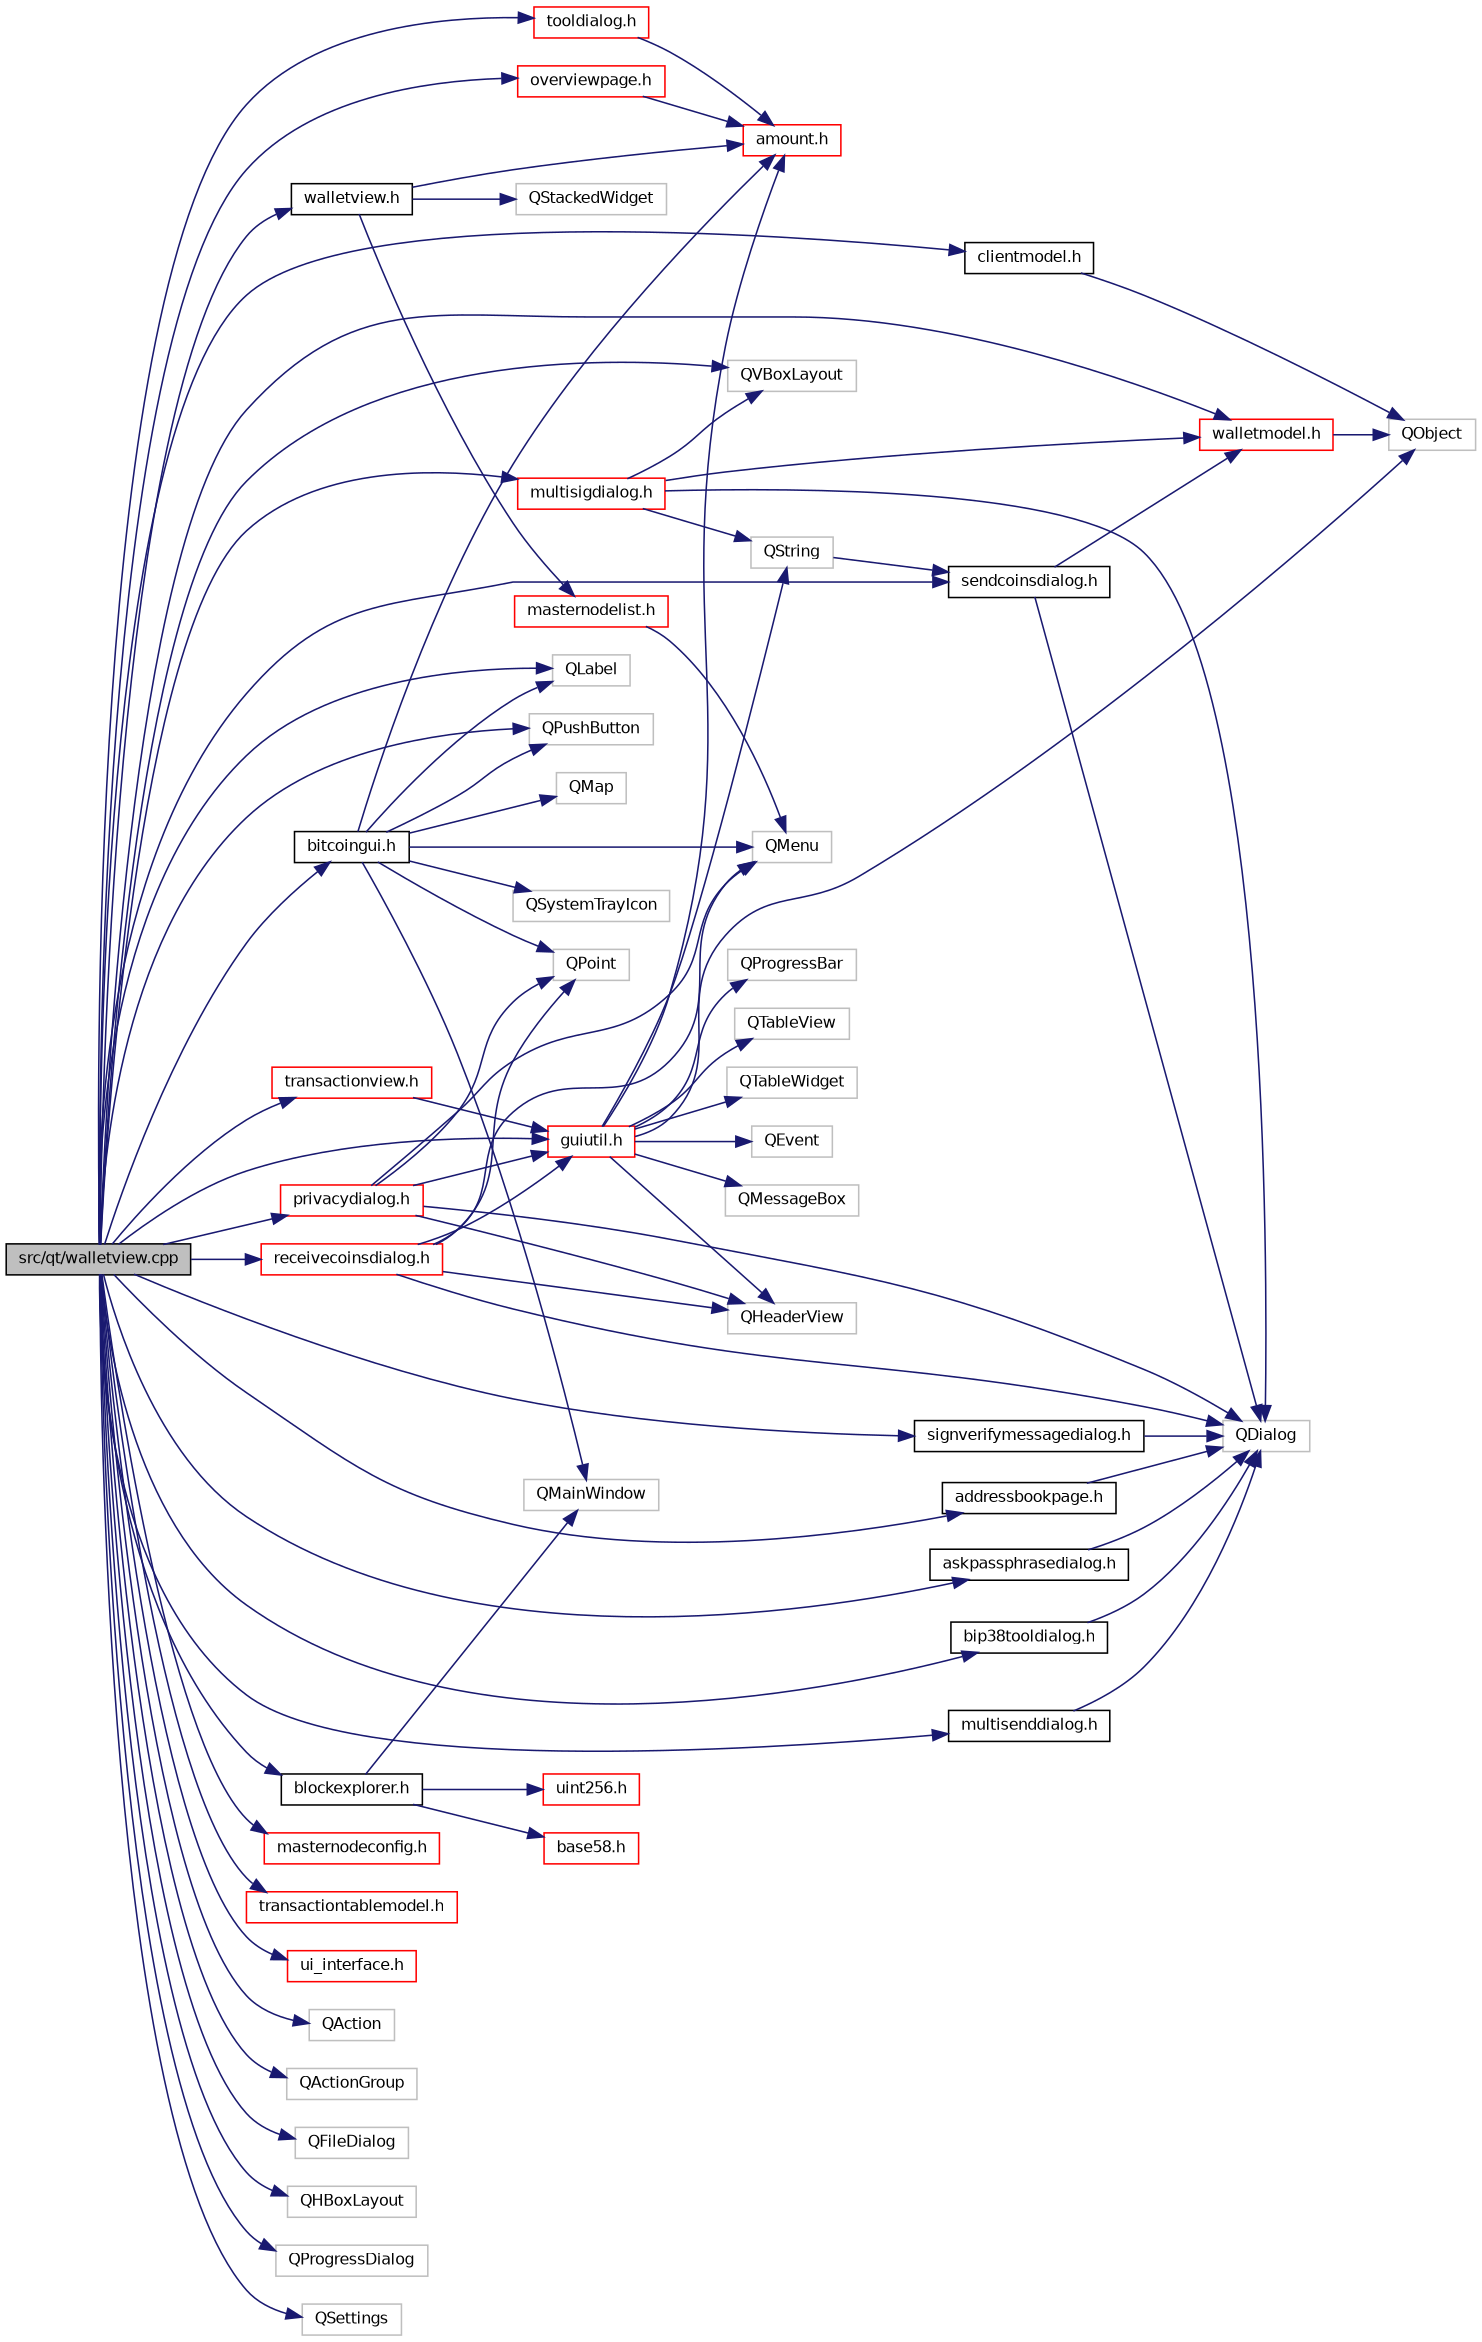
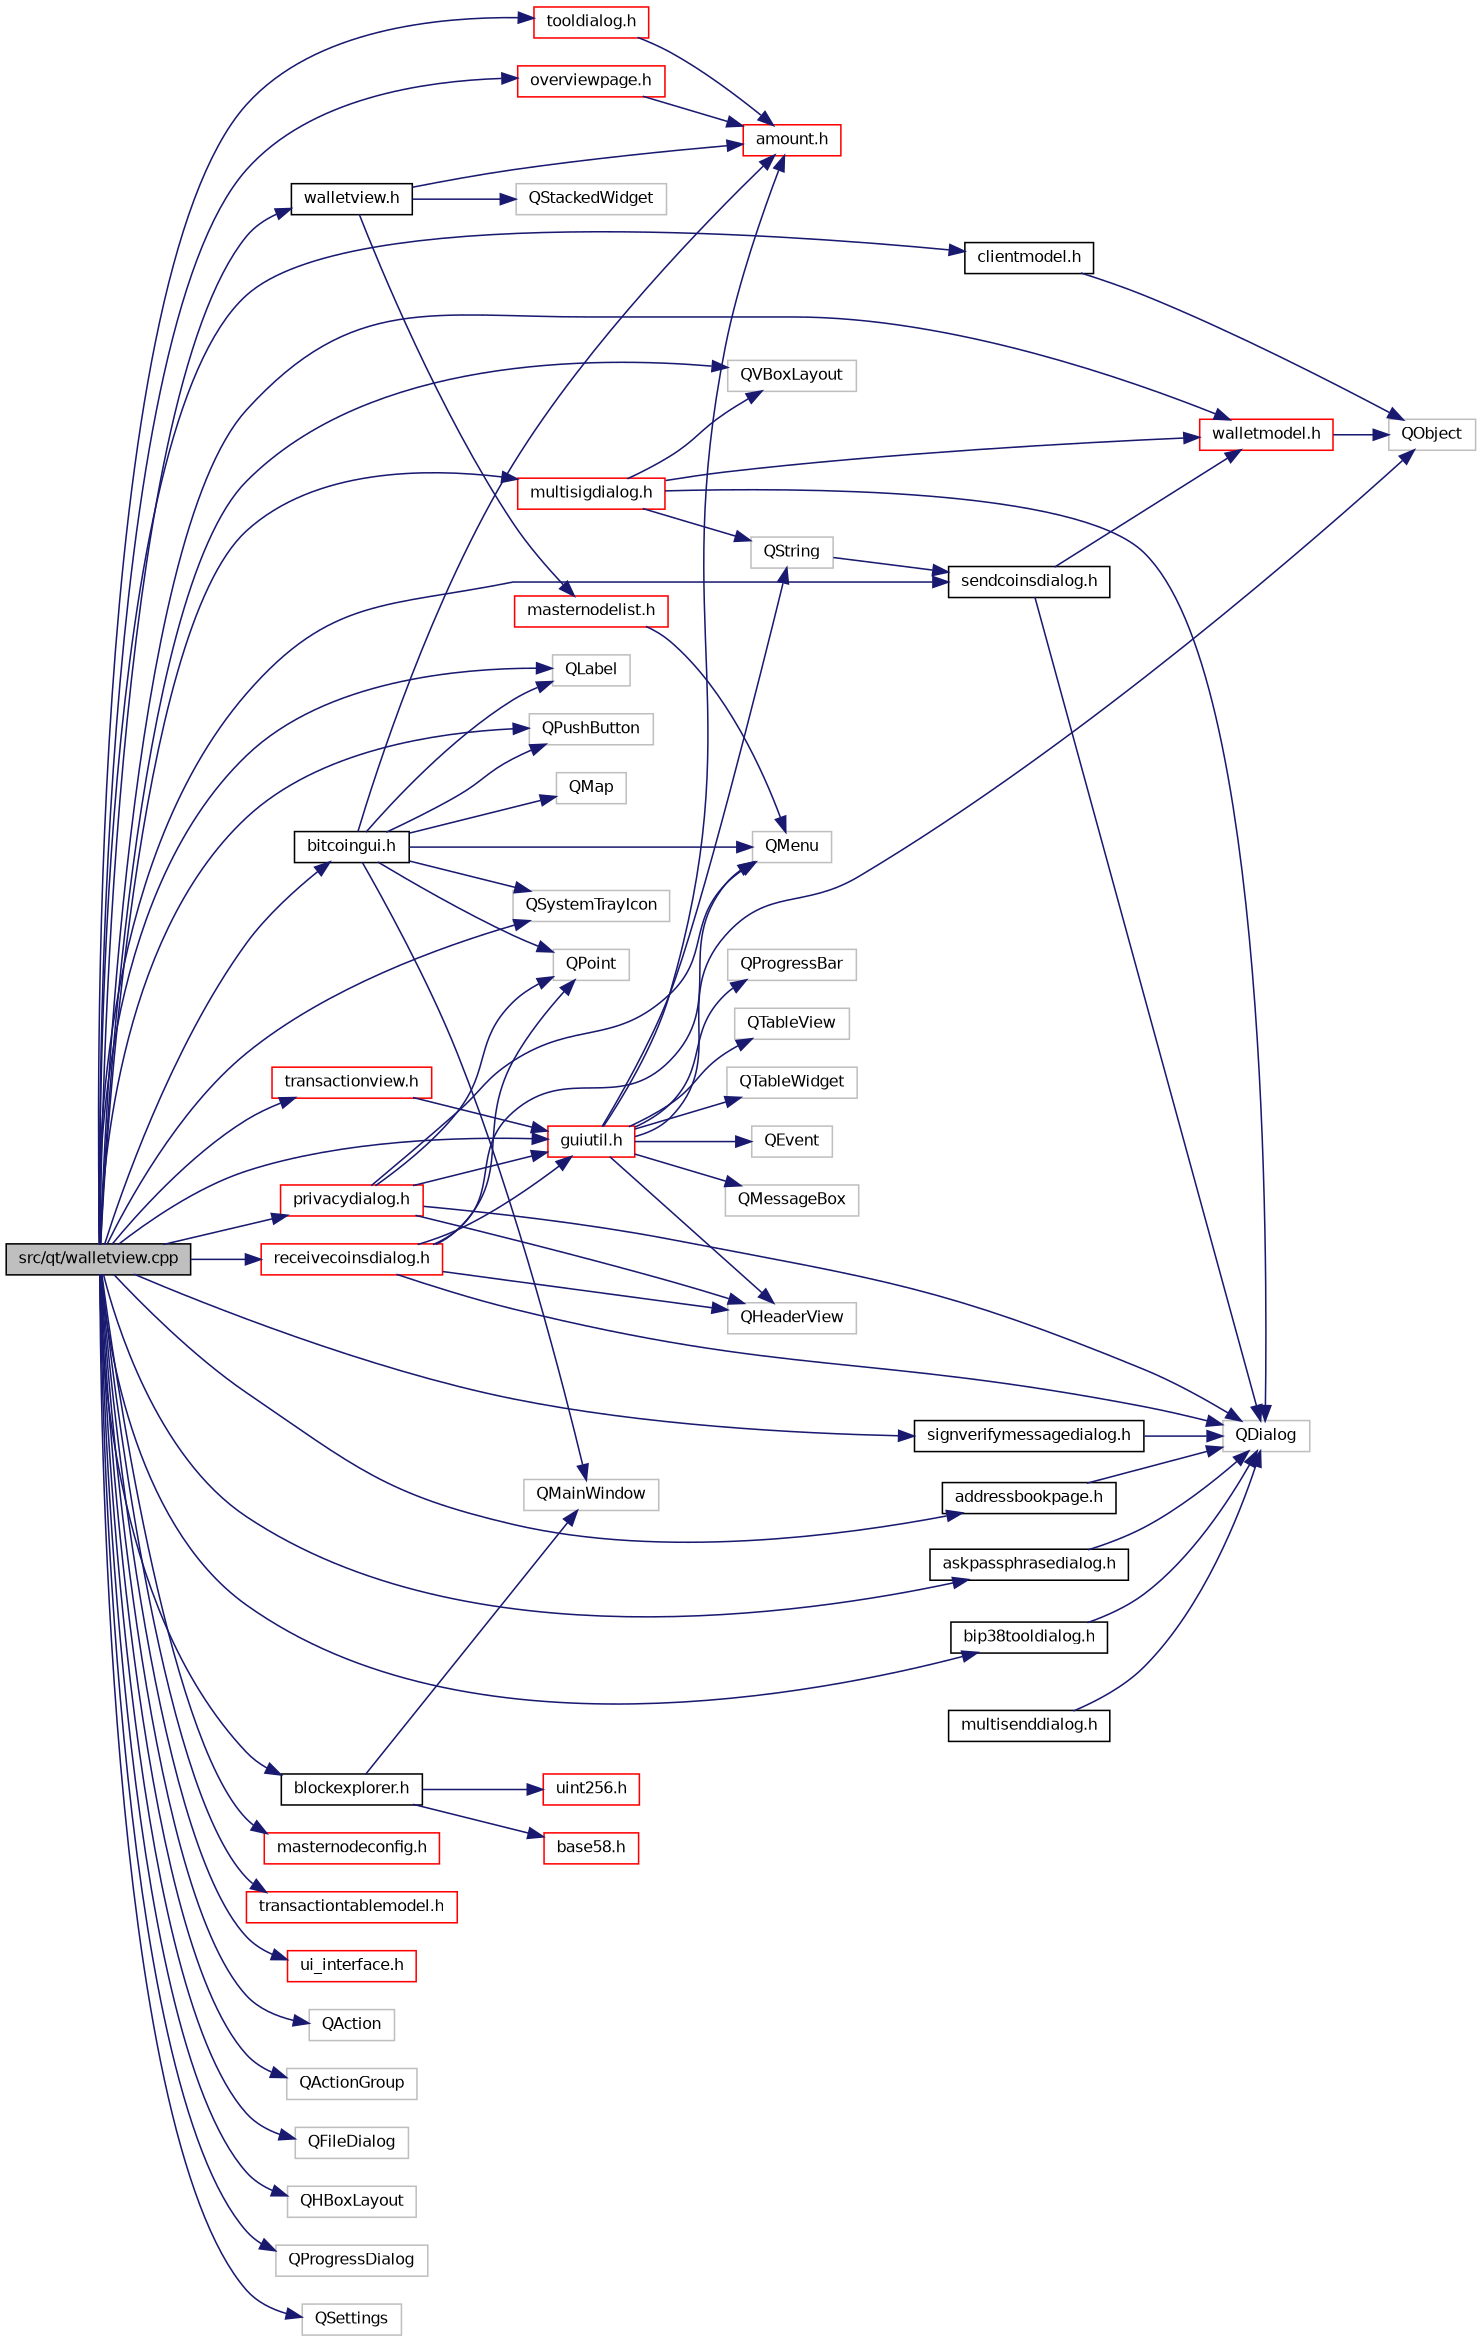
(357, 1734) -> (271, 1035)
